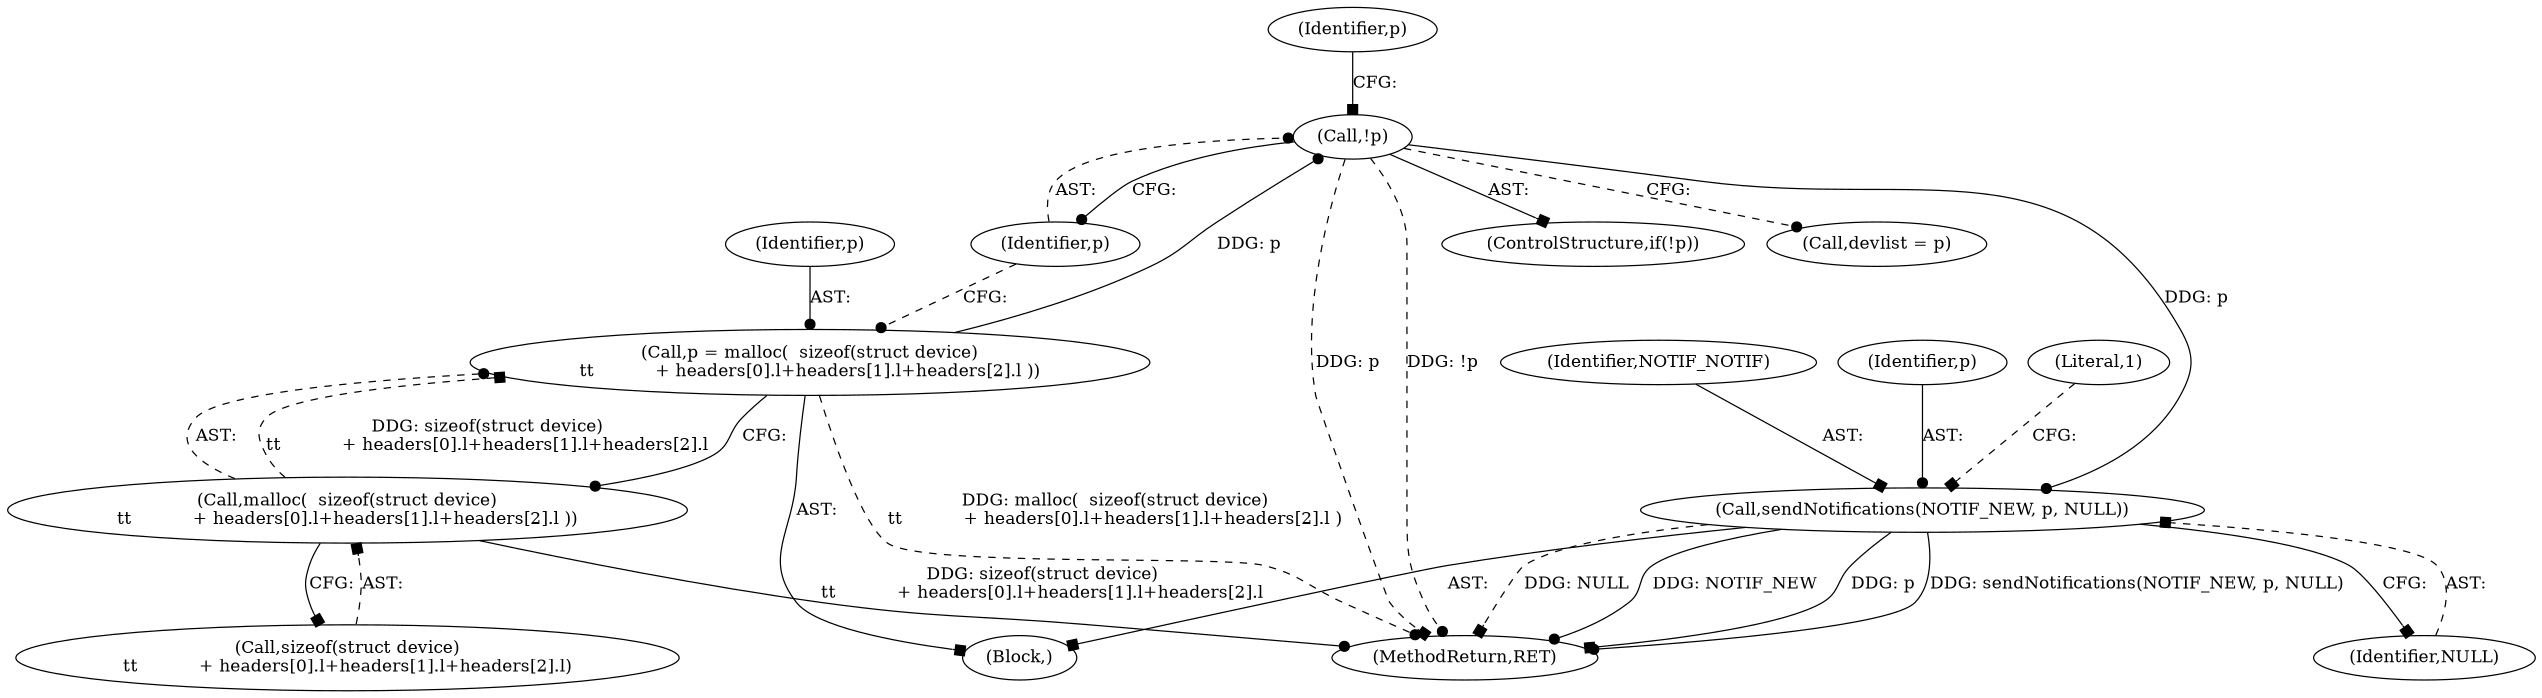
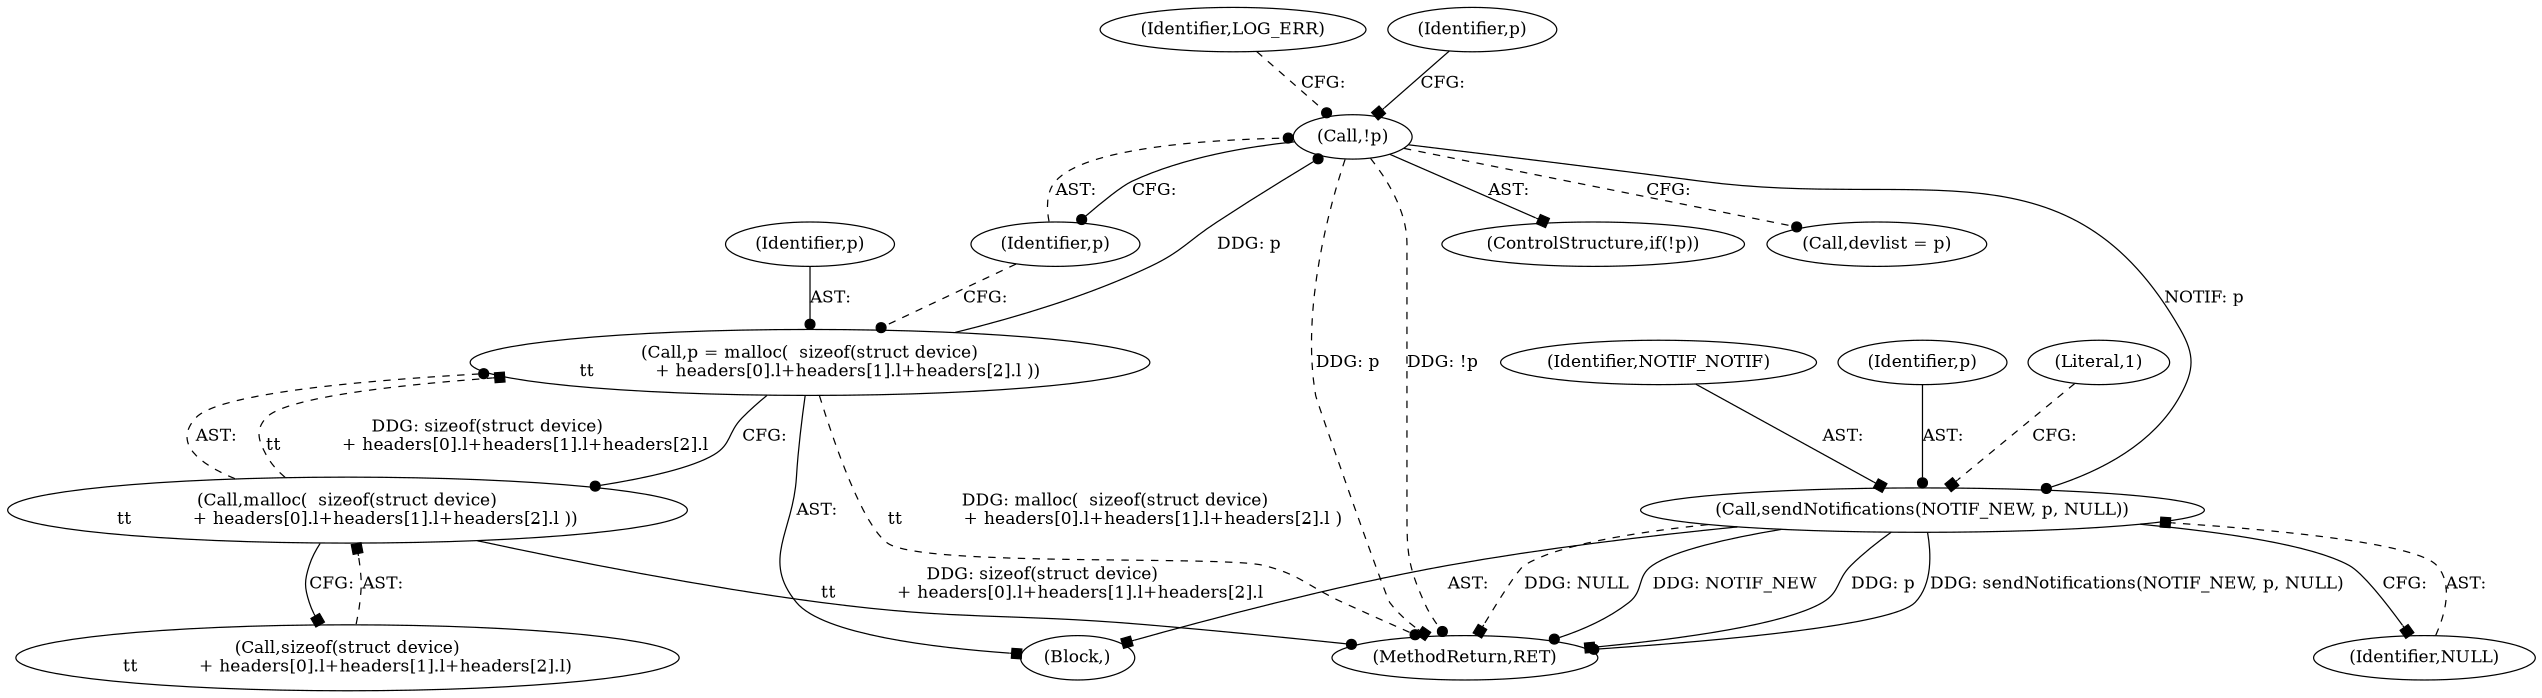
none -> (1233, 30)
(2196, 298) -> (2204, 298)
